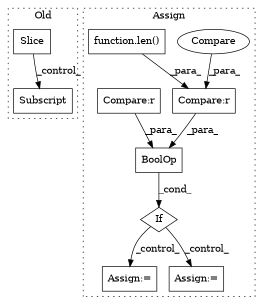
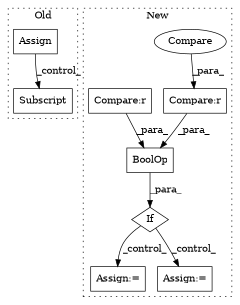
(169, 16) -> (158, 16)
(32, 42) -> (35, 42)
(127, 42) -> none
(175, 190) -> (166, 190)
